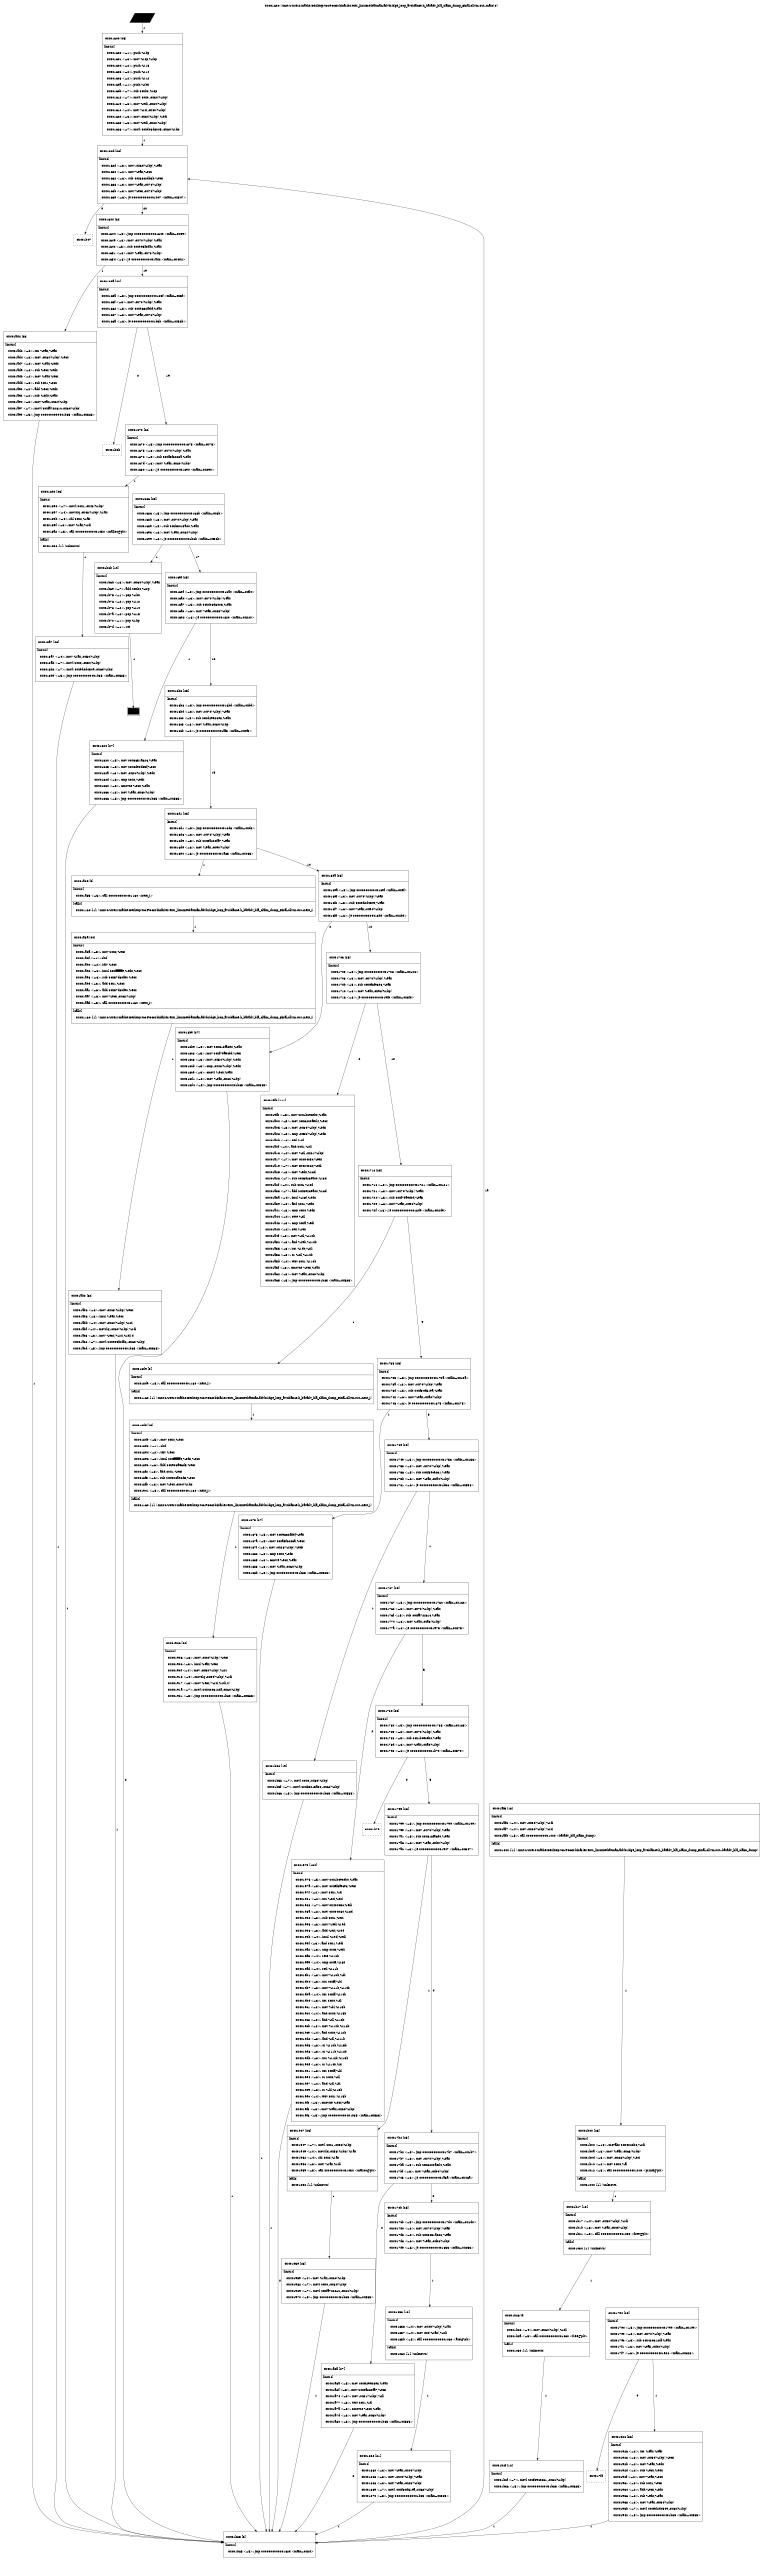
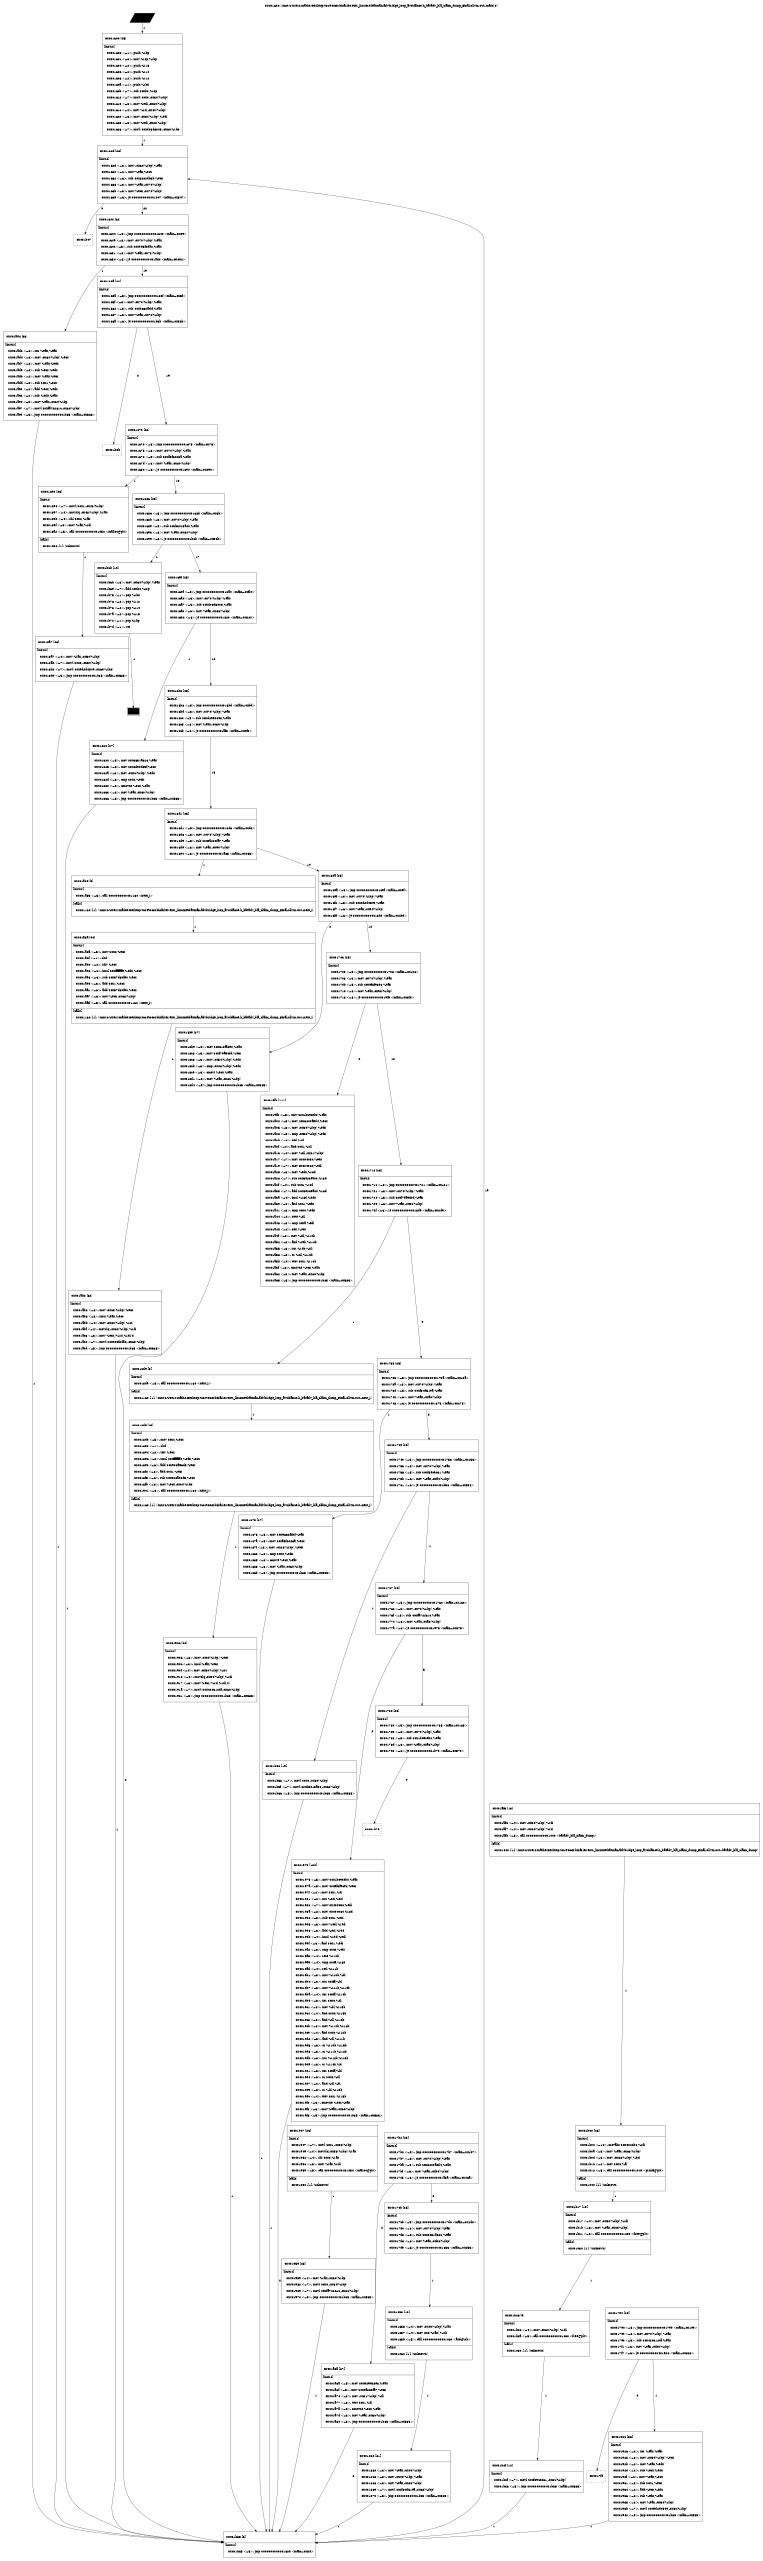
none -> (175, 483)
(432, 1830) -> none
